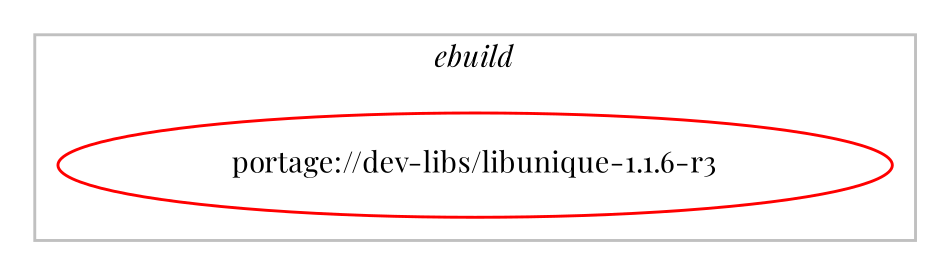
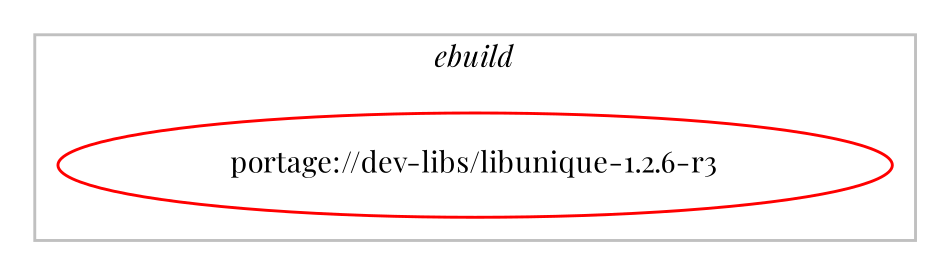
(475, 165) -> (475, 165)
